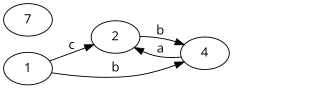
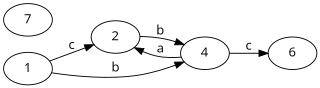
none -> (292, 53)
